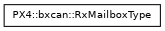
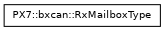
(82, 16) -> (82, 16)
